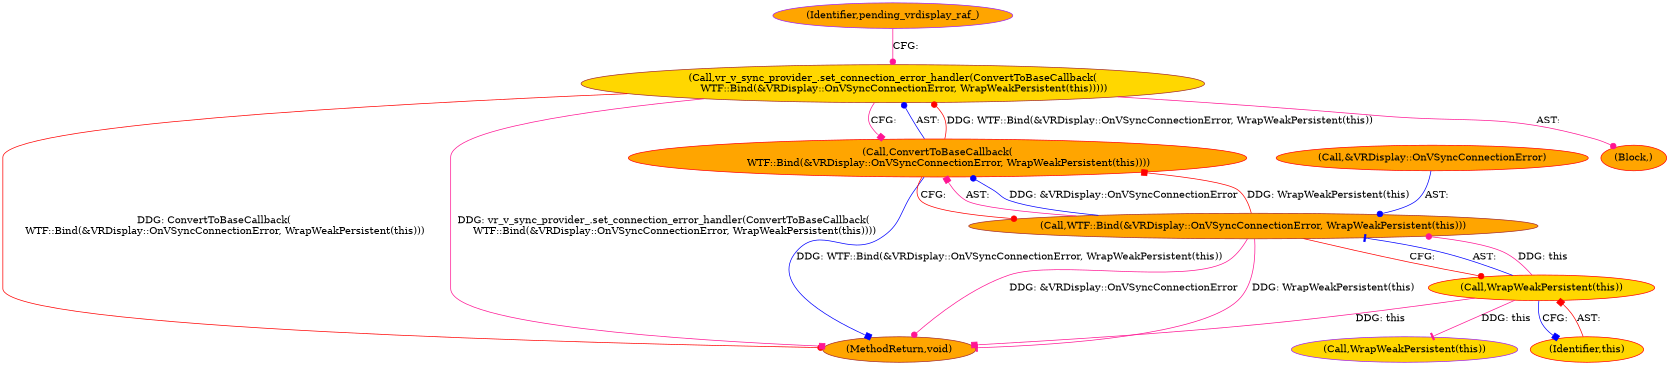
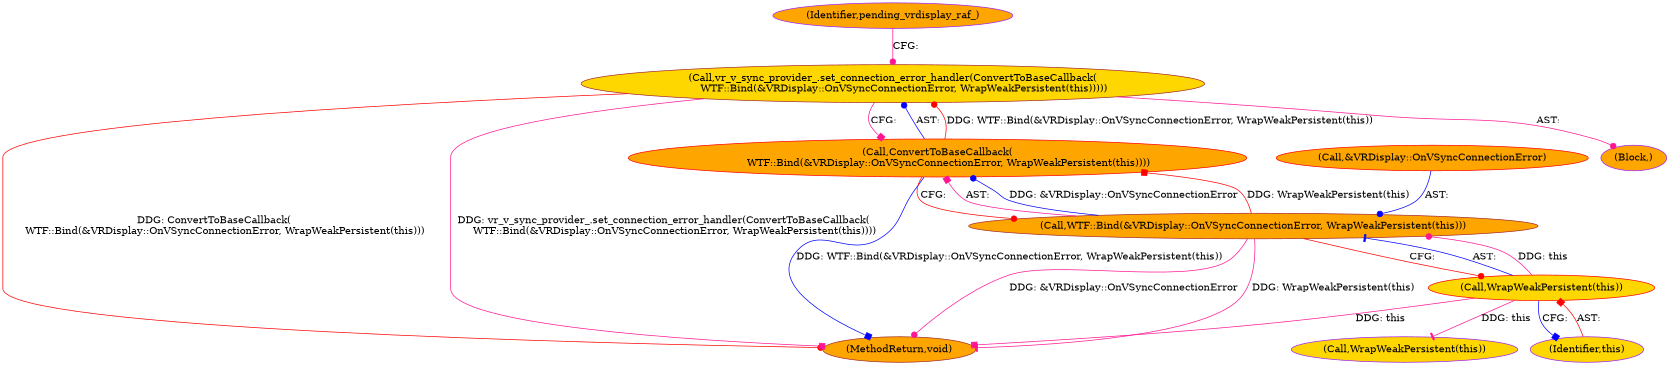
(1634, 158) -> (1634, 158)
(1587, 350) -> (1587, 350)
